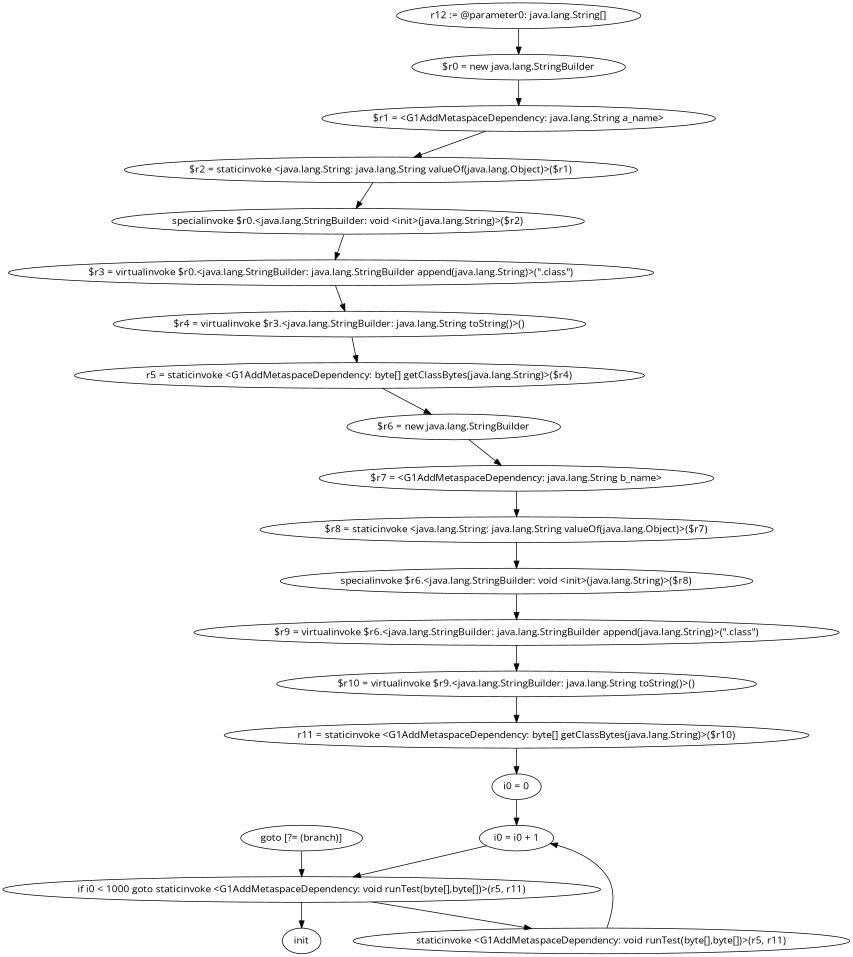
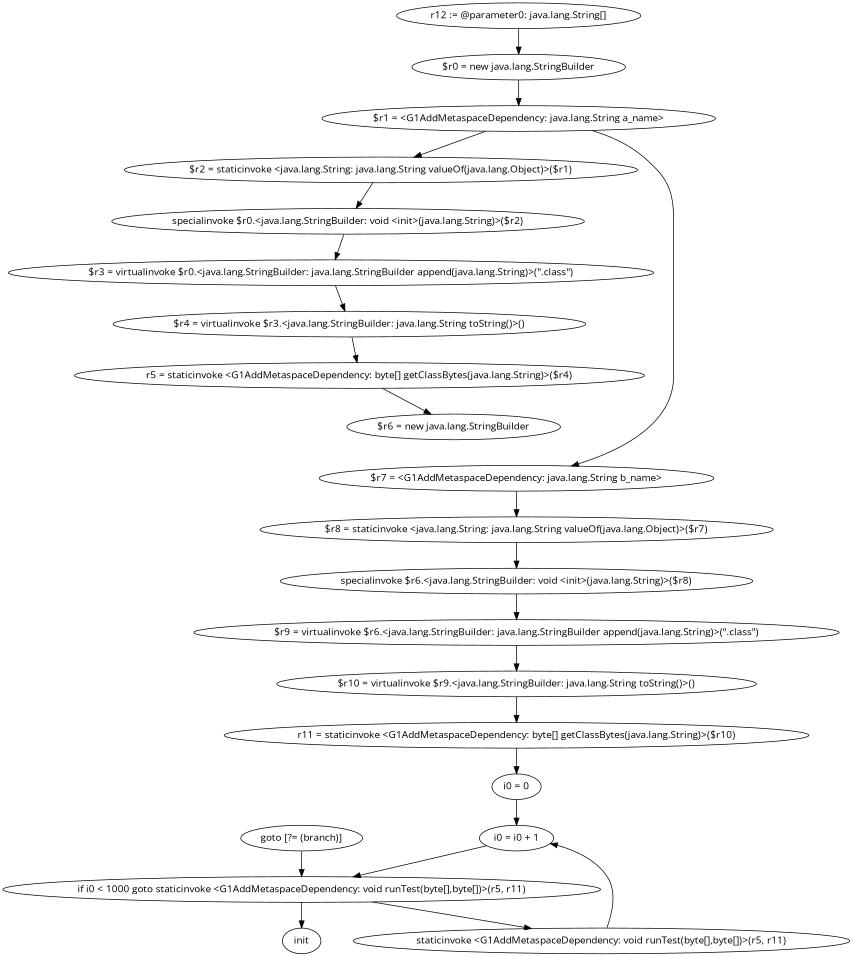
(482, 450) -> (674, 302)
